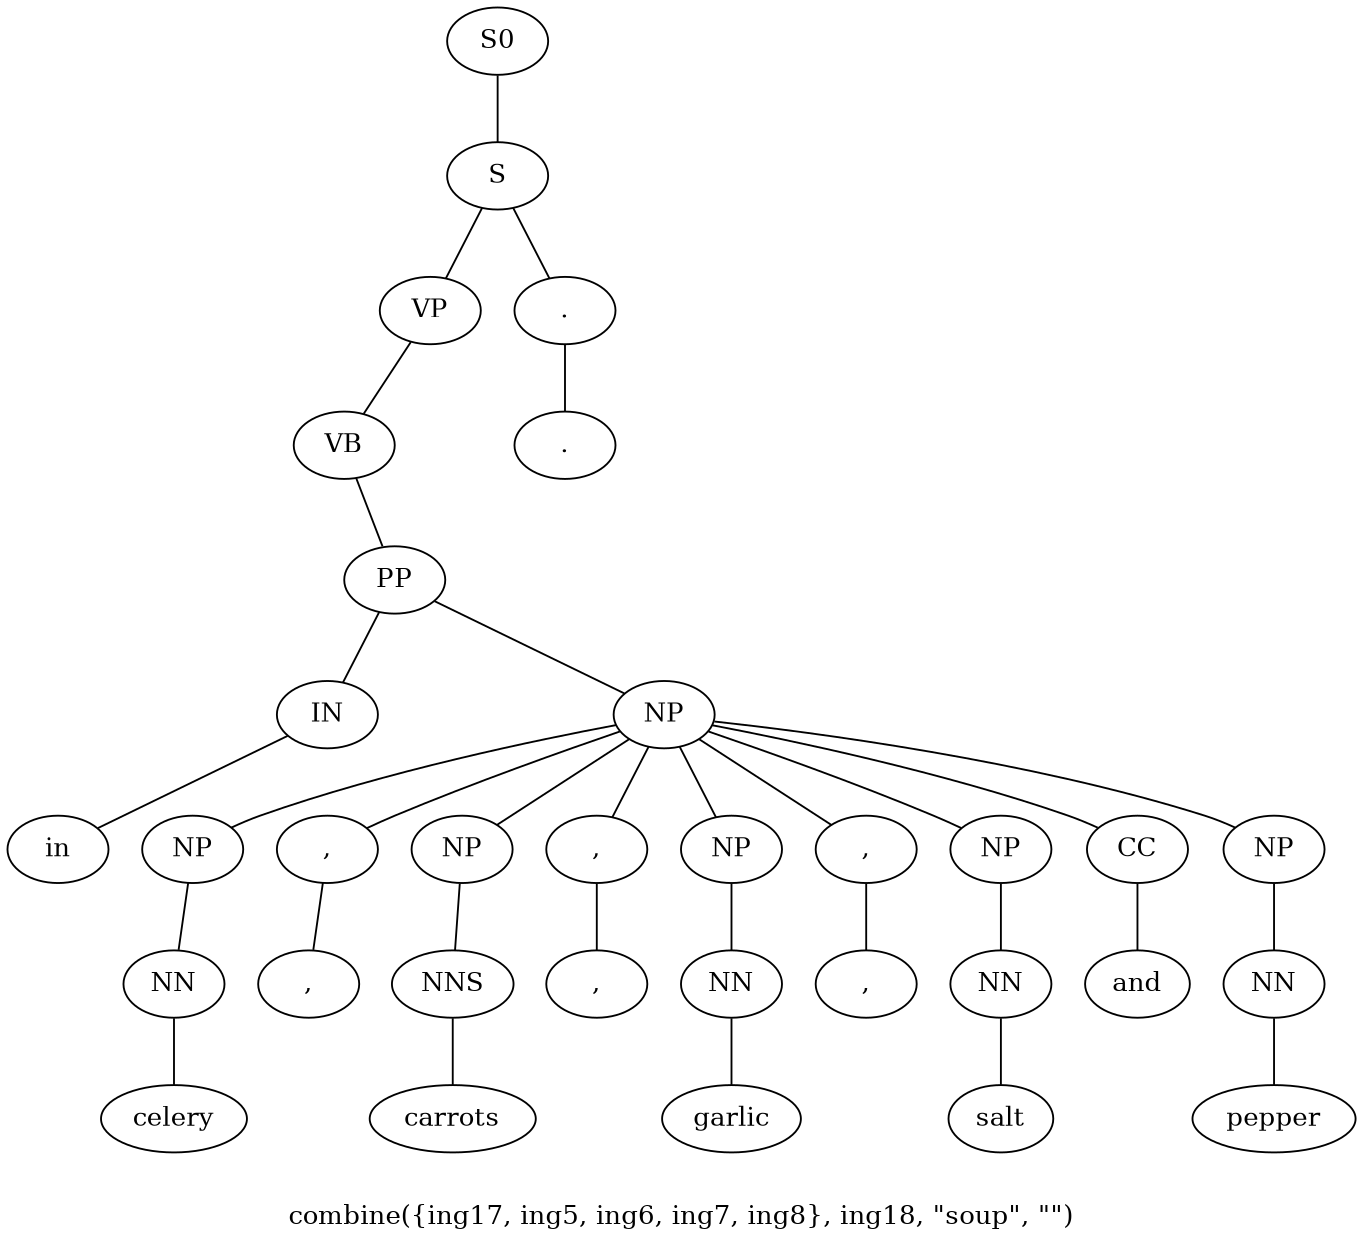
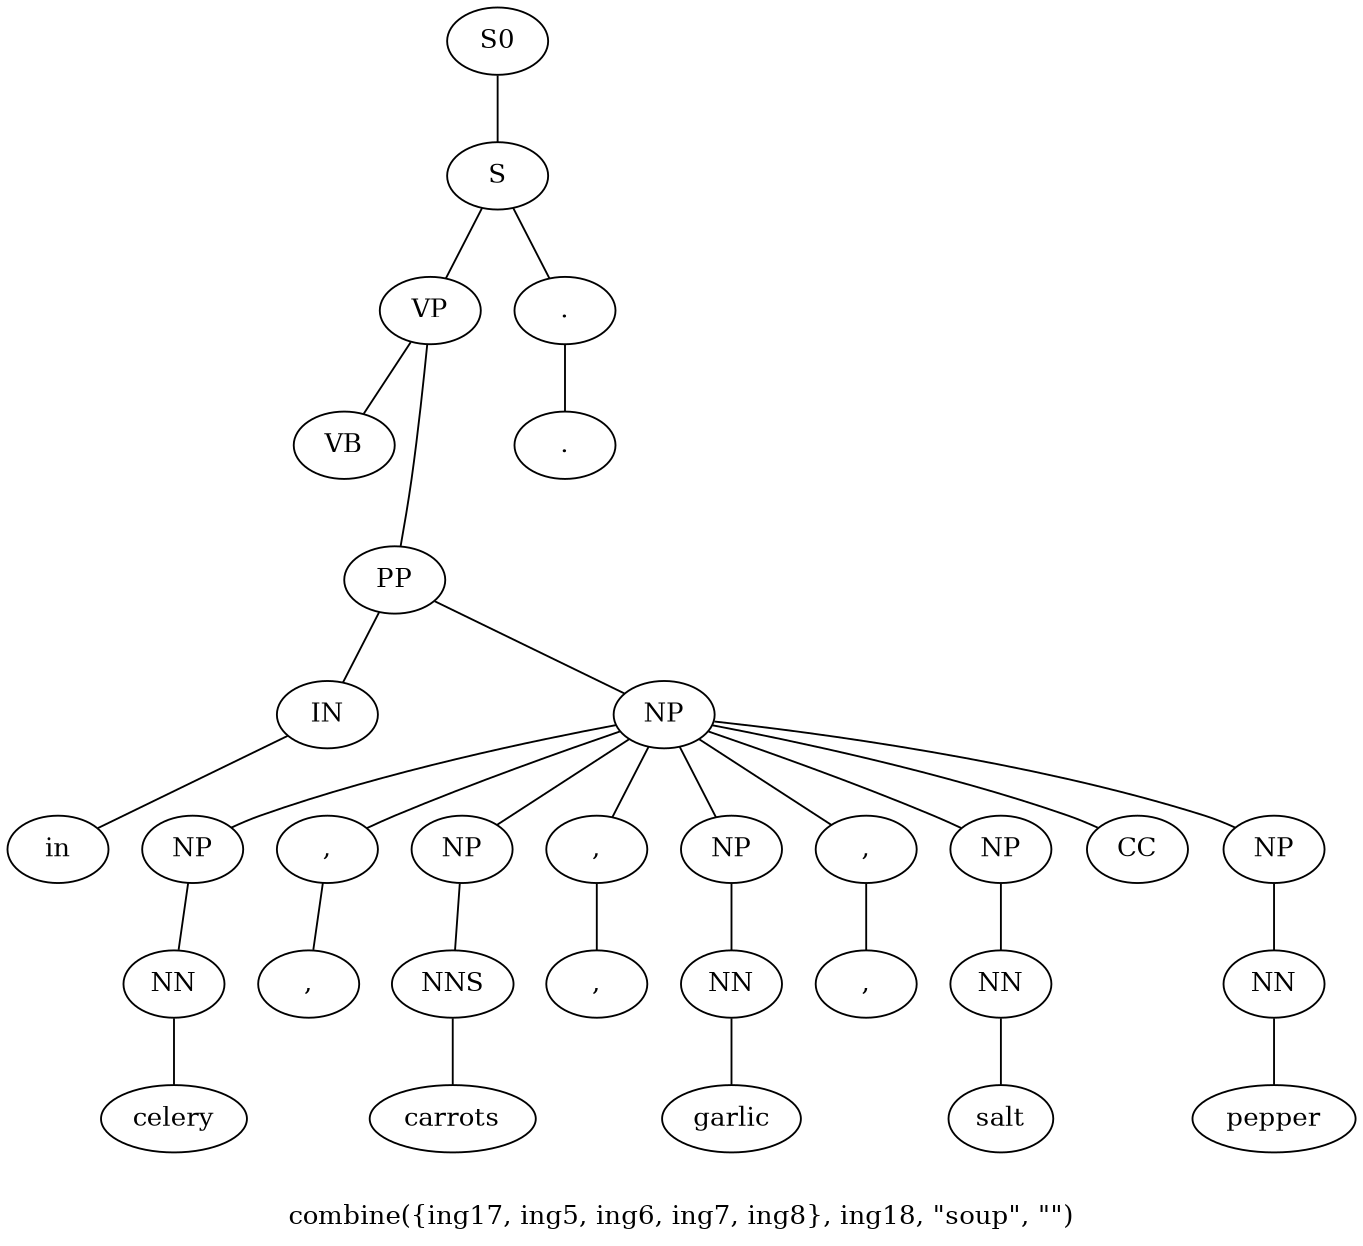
(369, 512) -> (416, 445)
(1137, 984) -> none
